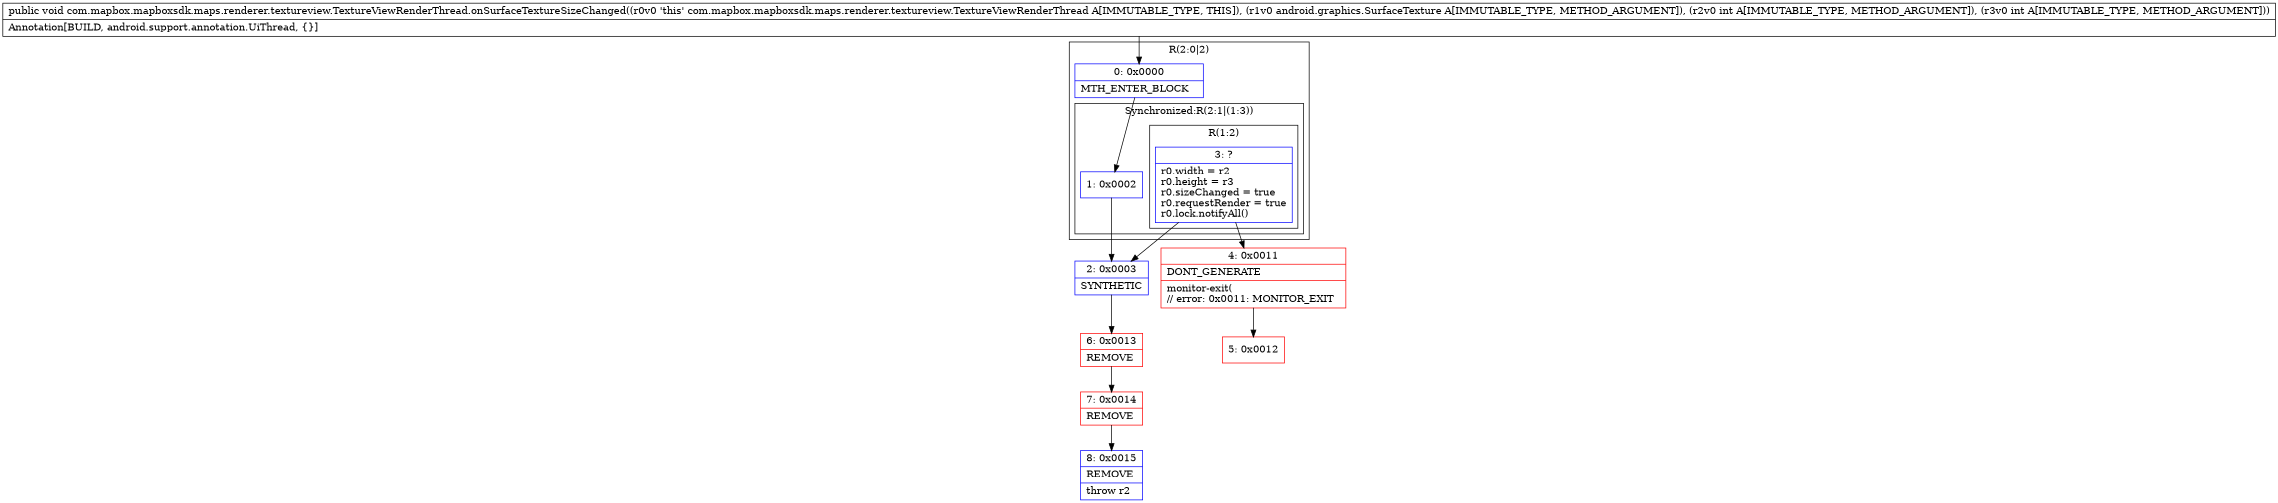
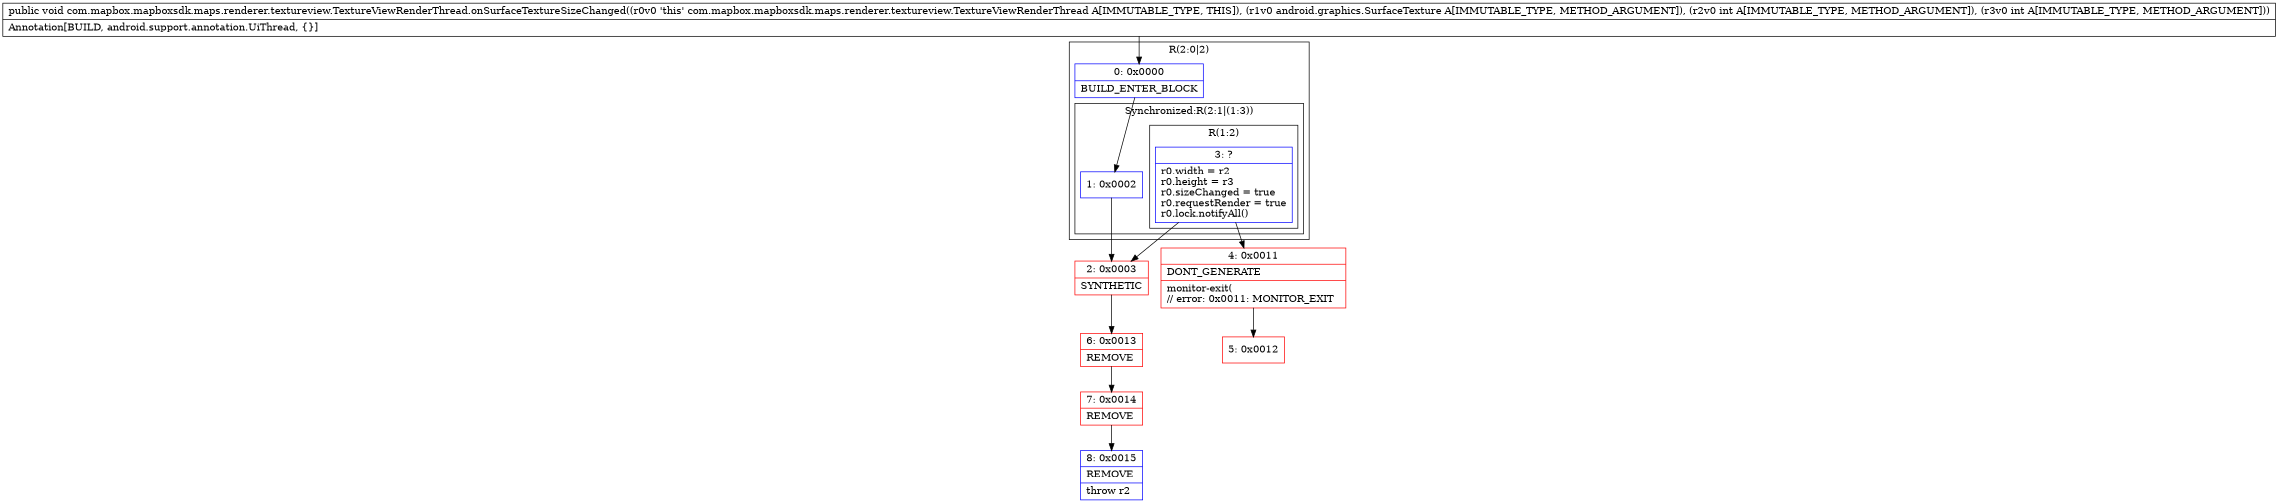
(1135, 89) -> (1139, 89)
(1112, 278) -> (1112, 278)
